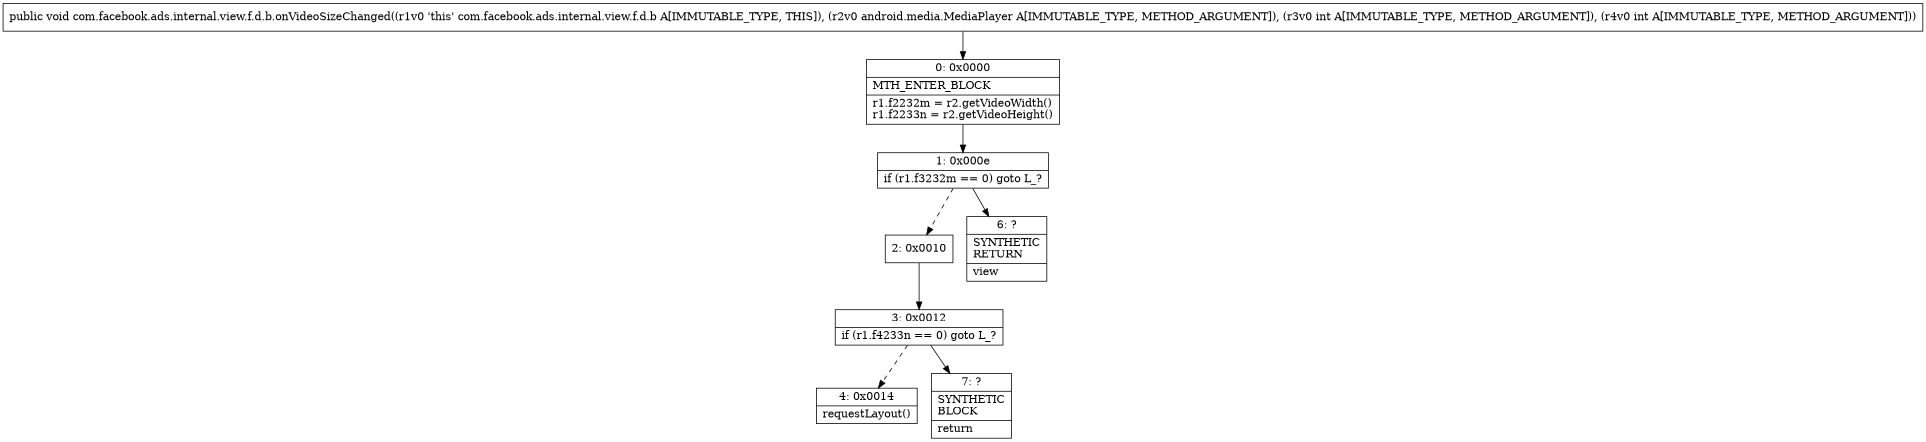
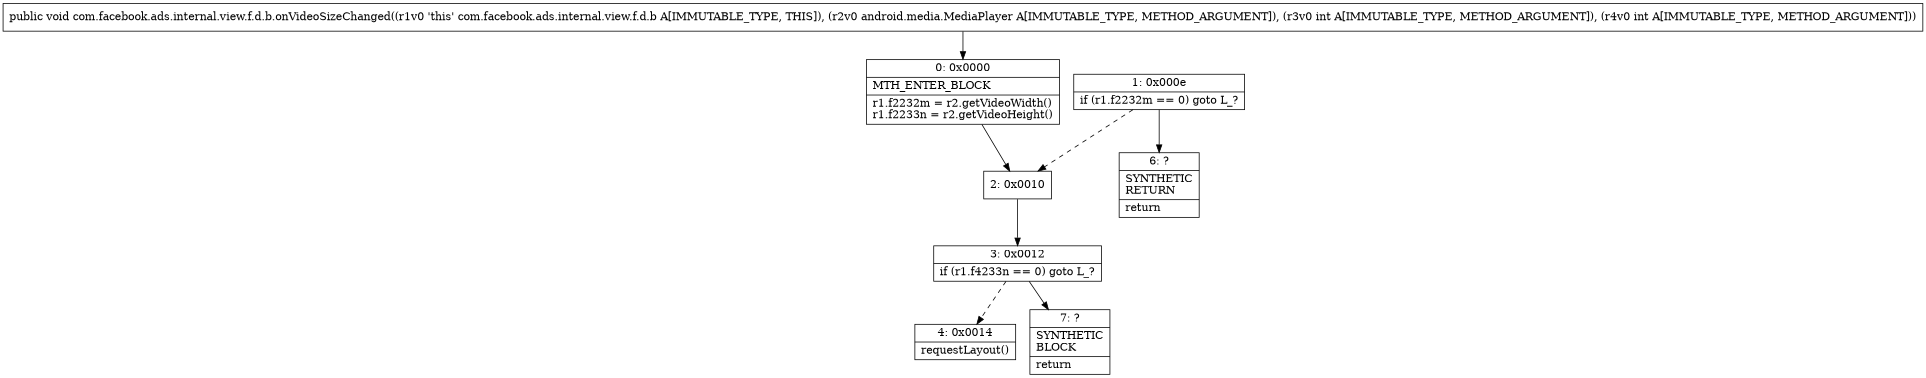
(963, 135) -> (994, 144)
(963, 179) -> (1159, 100)
(986, 272) -> (1143, 208)
